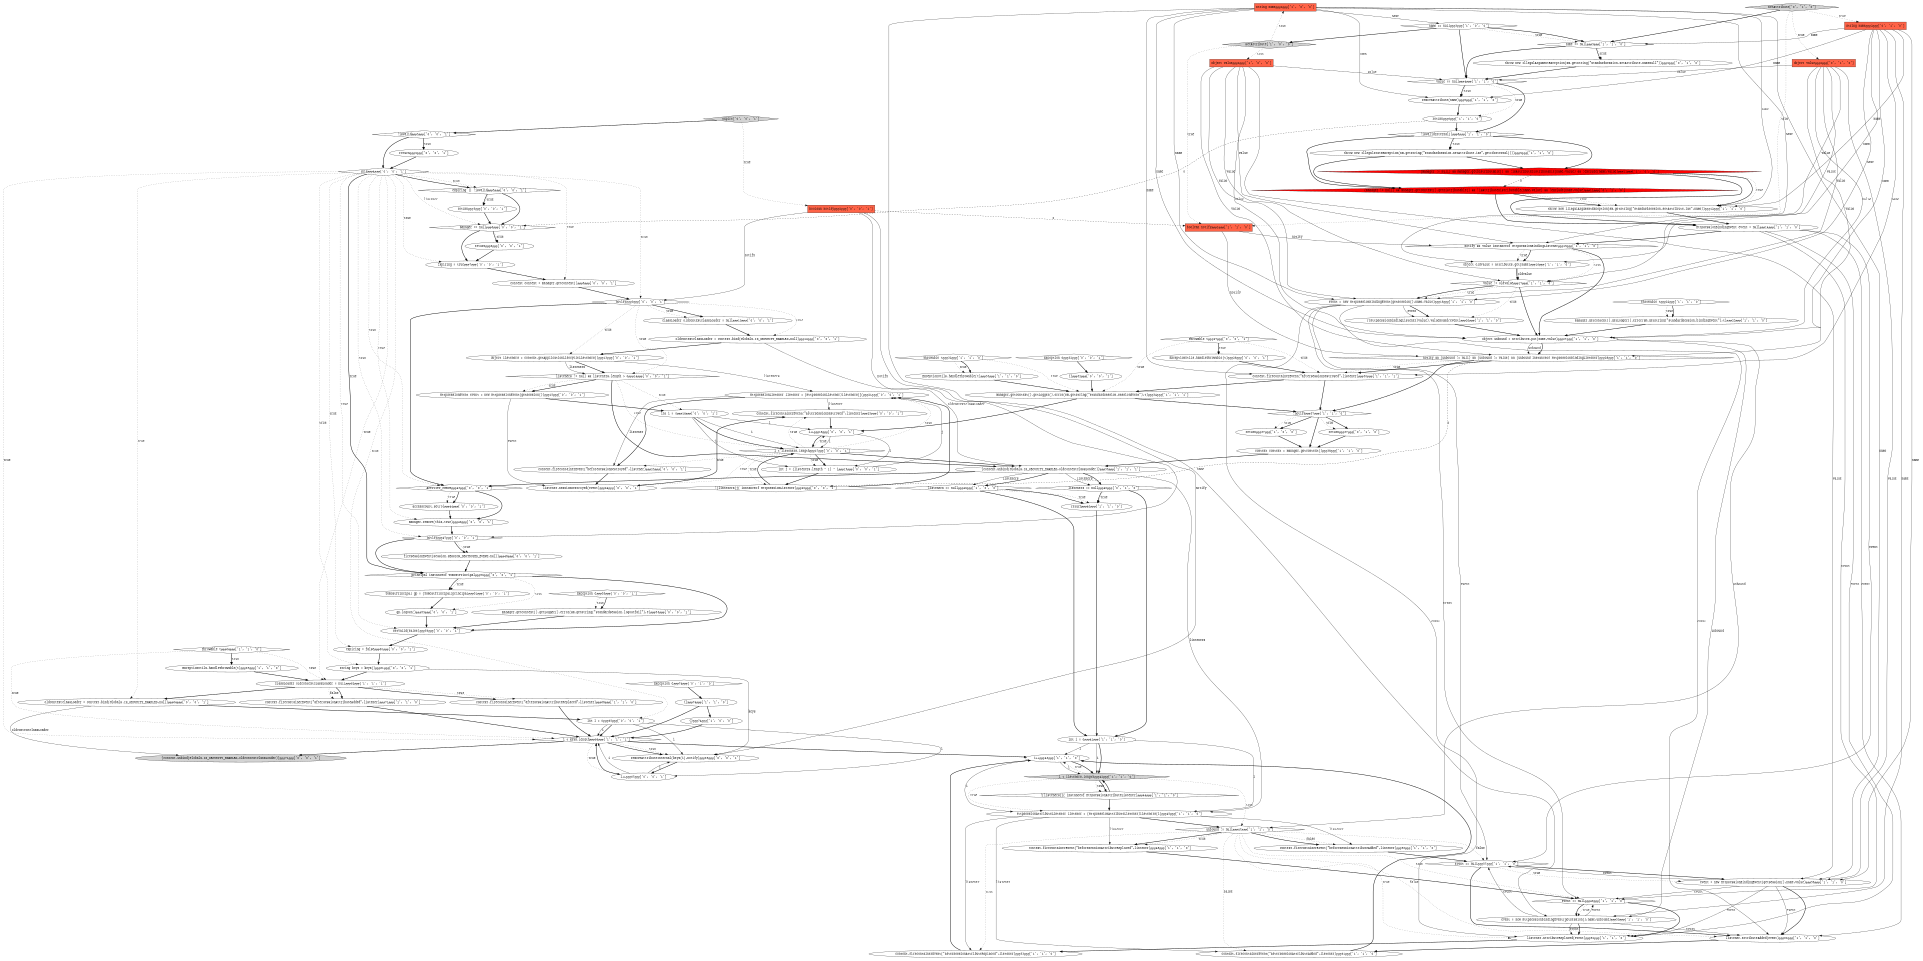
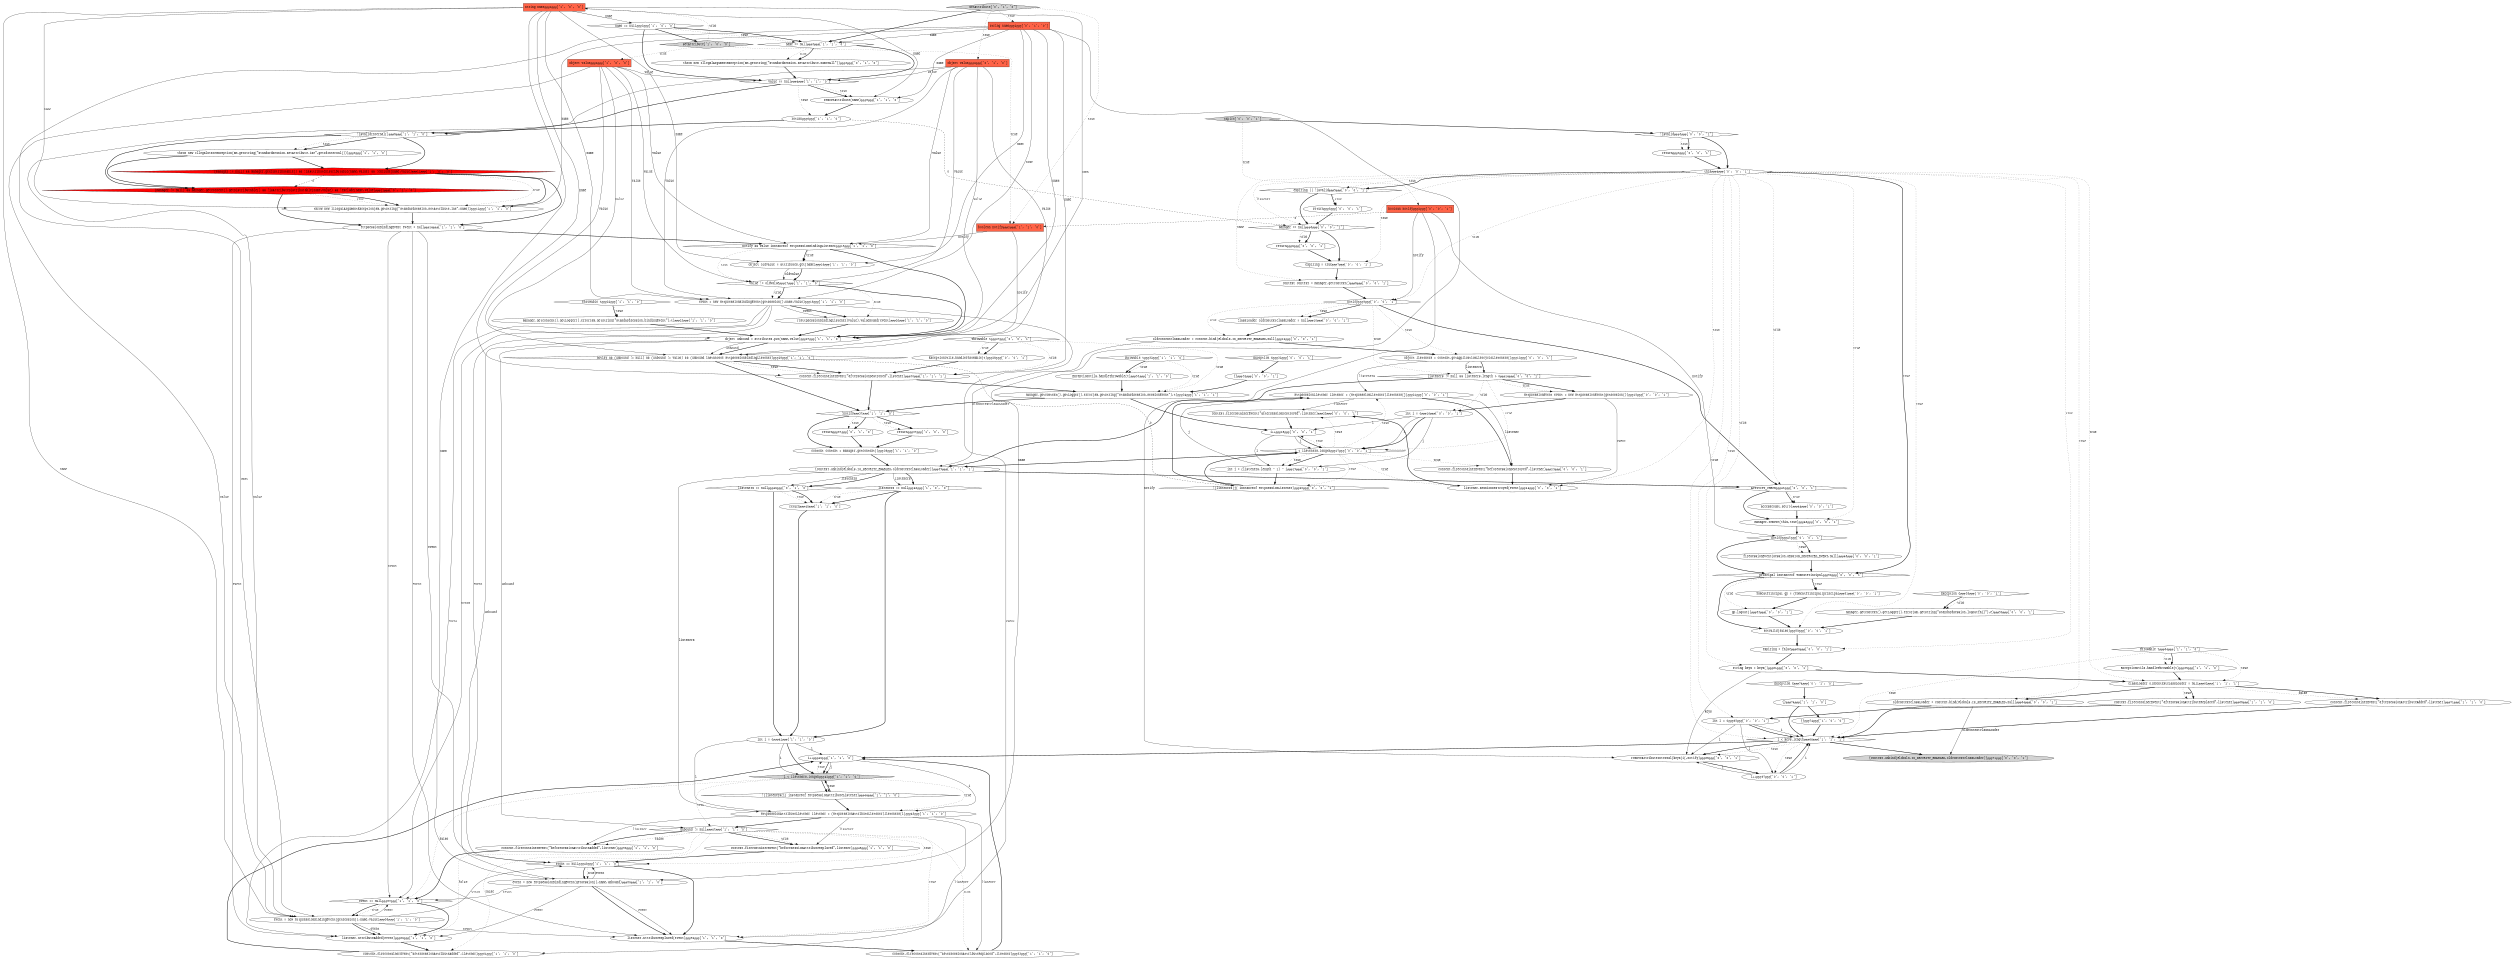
(570, 228) -> (1241, 228)
(360, 367) -> (1714, 377)
(1381, 837) -> (571, 794)
